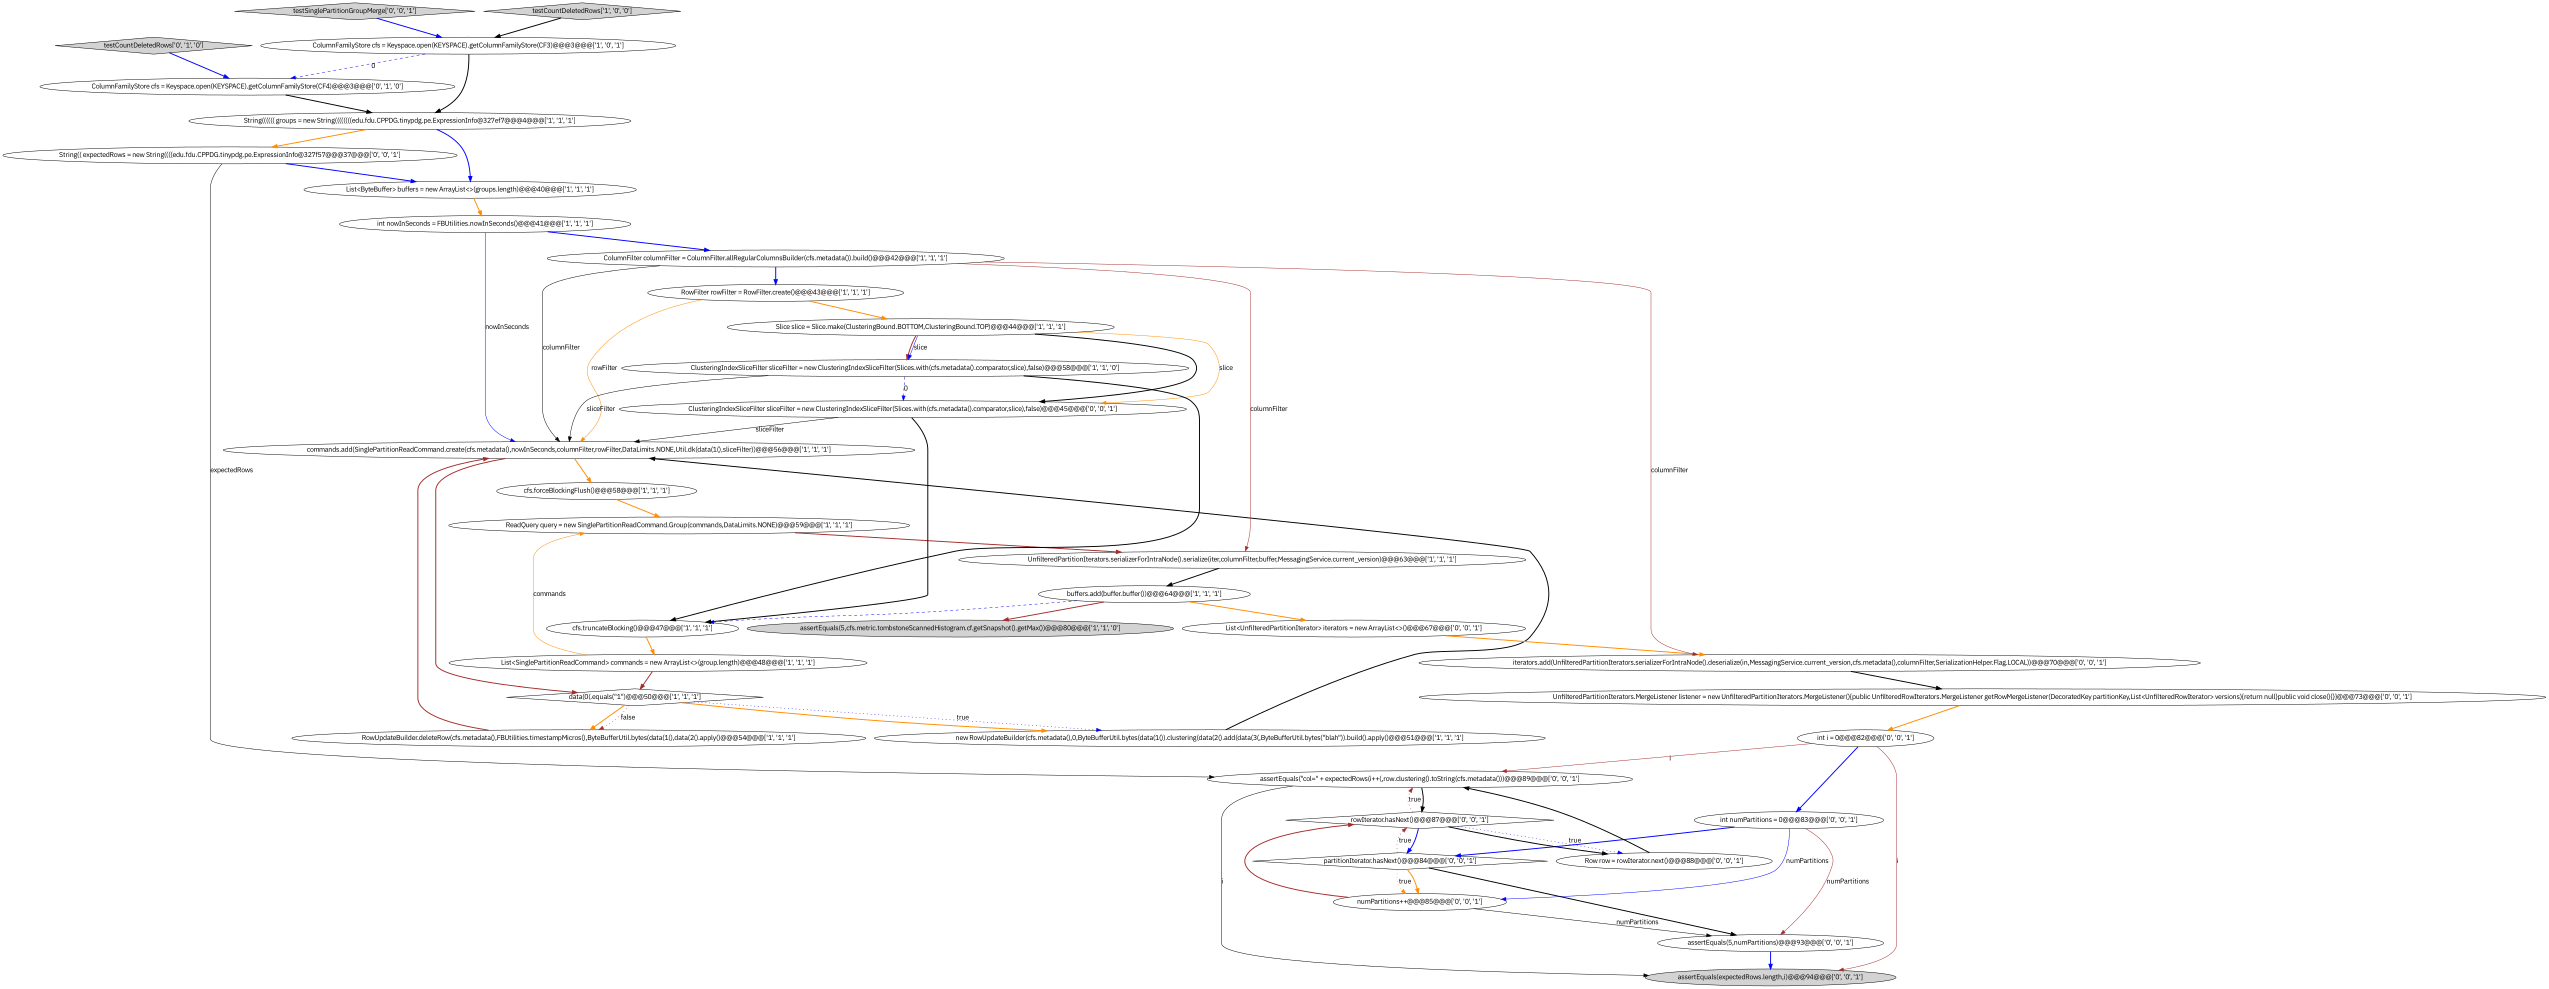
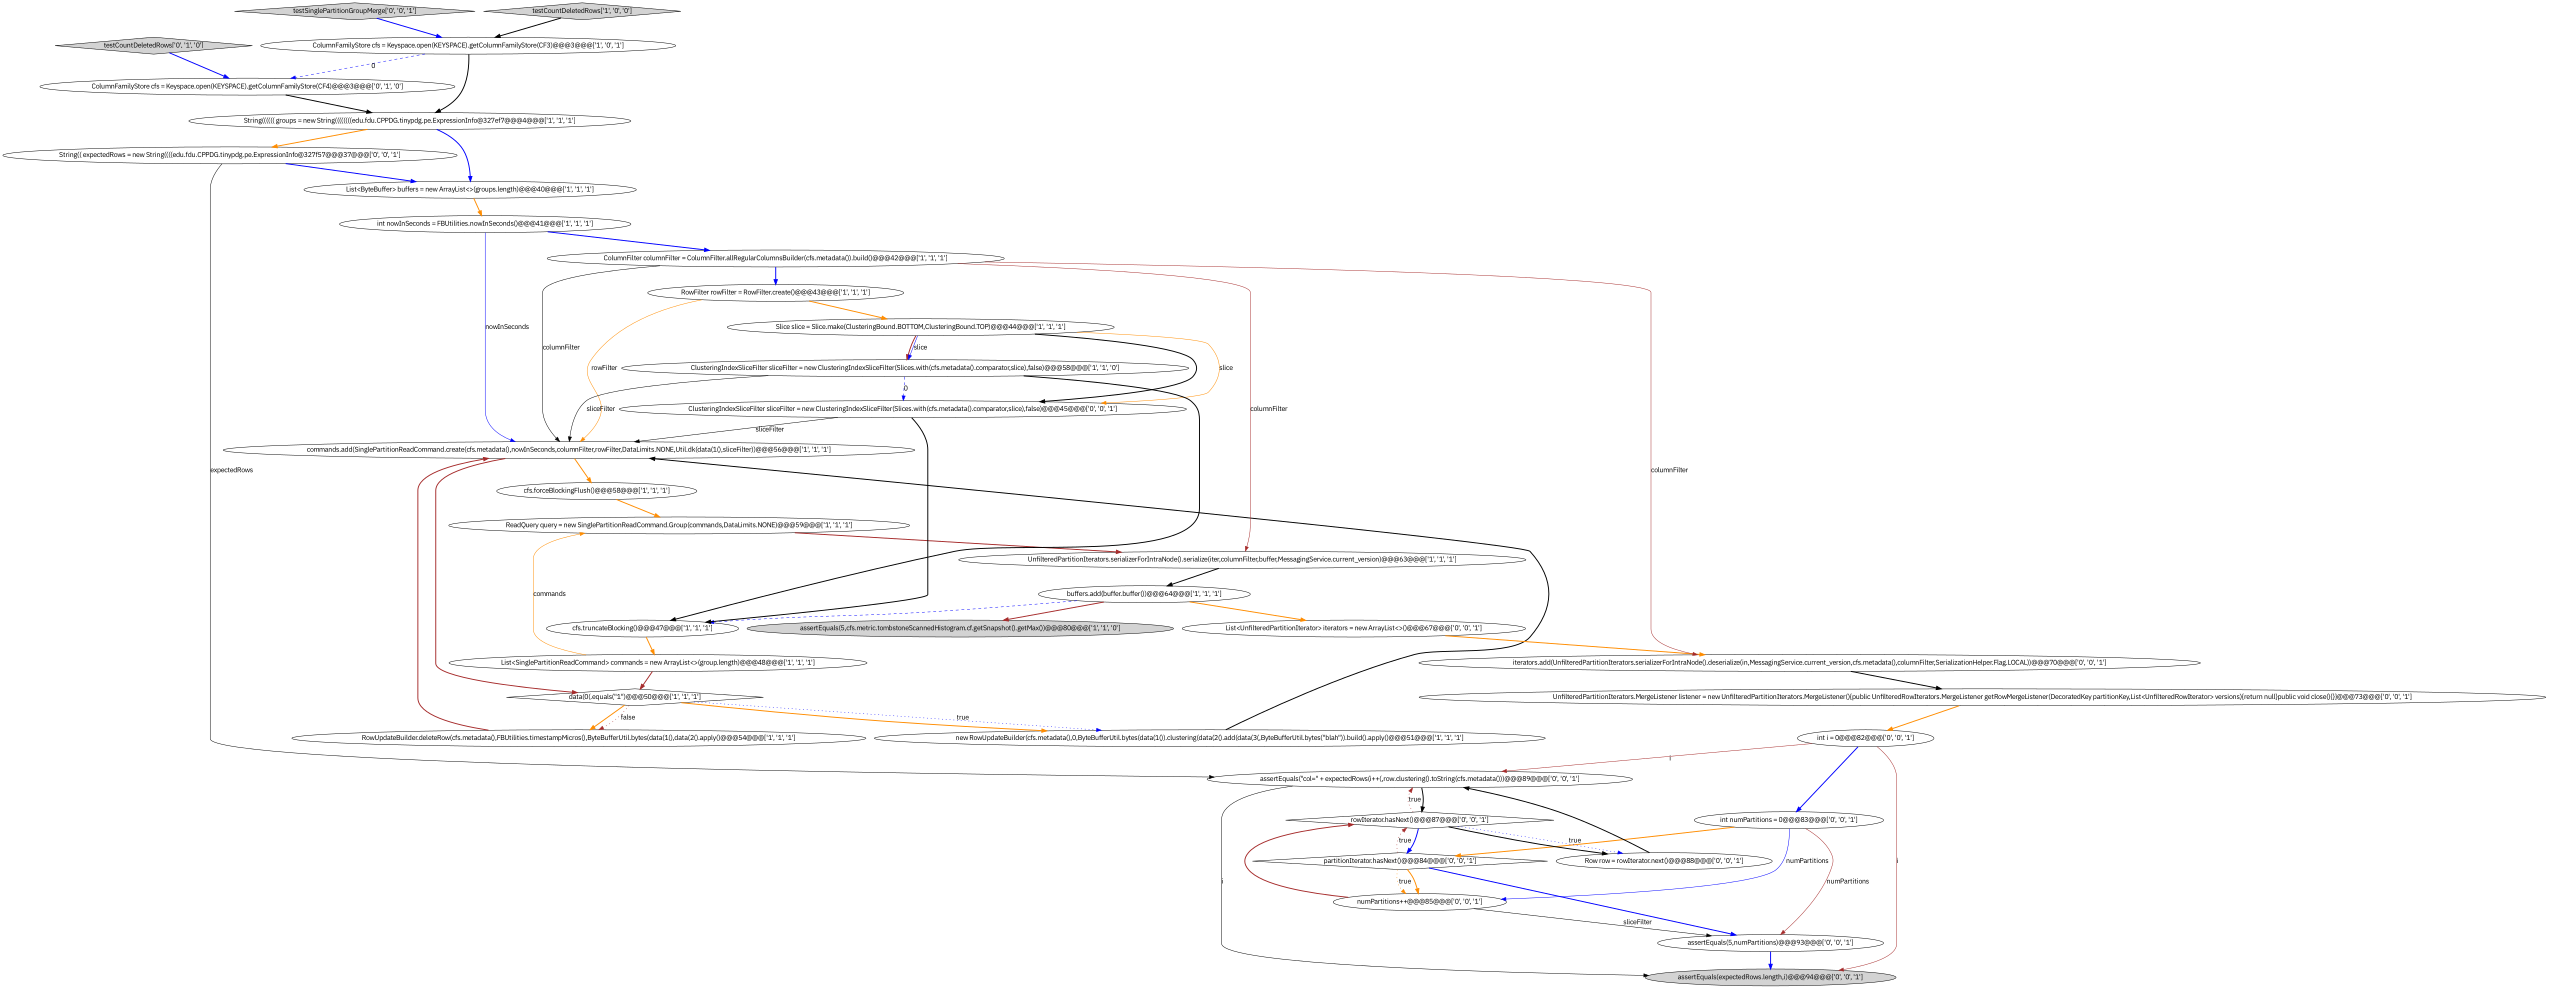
(1598, 842) -> (1598, 842)
(1580, 901) -> (1580, 901)
(1638, 923) -> (1638, 923)
